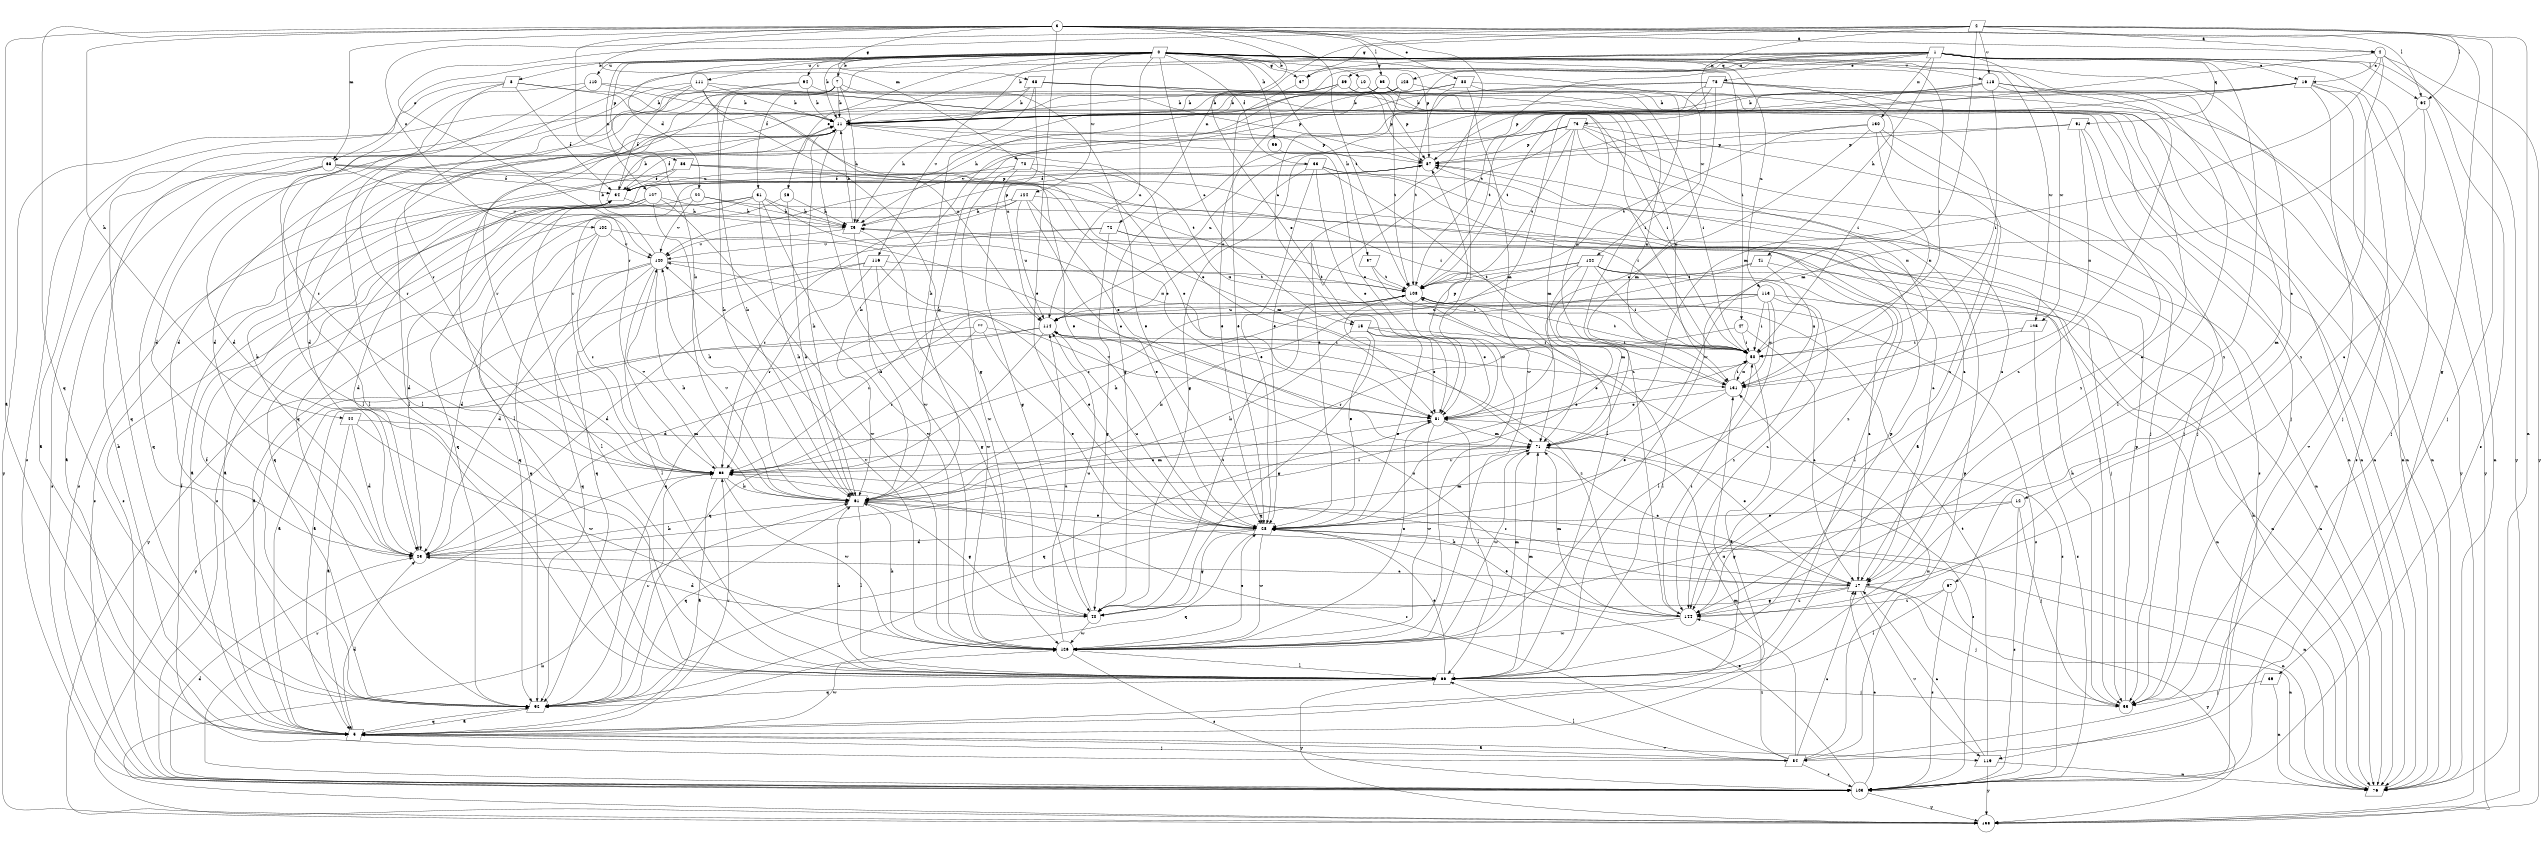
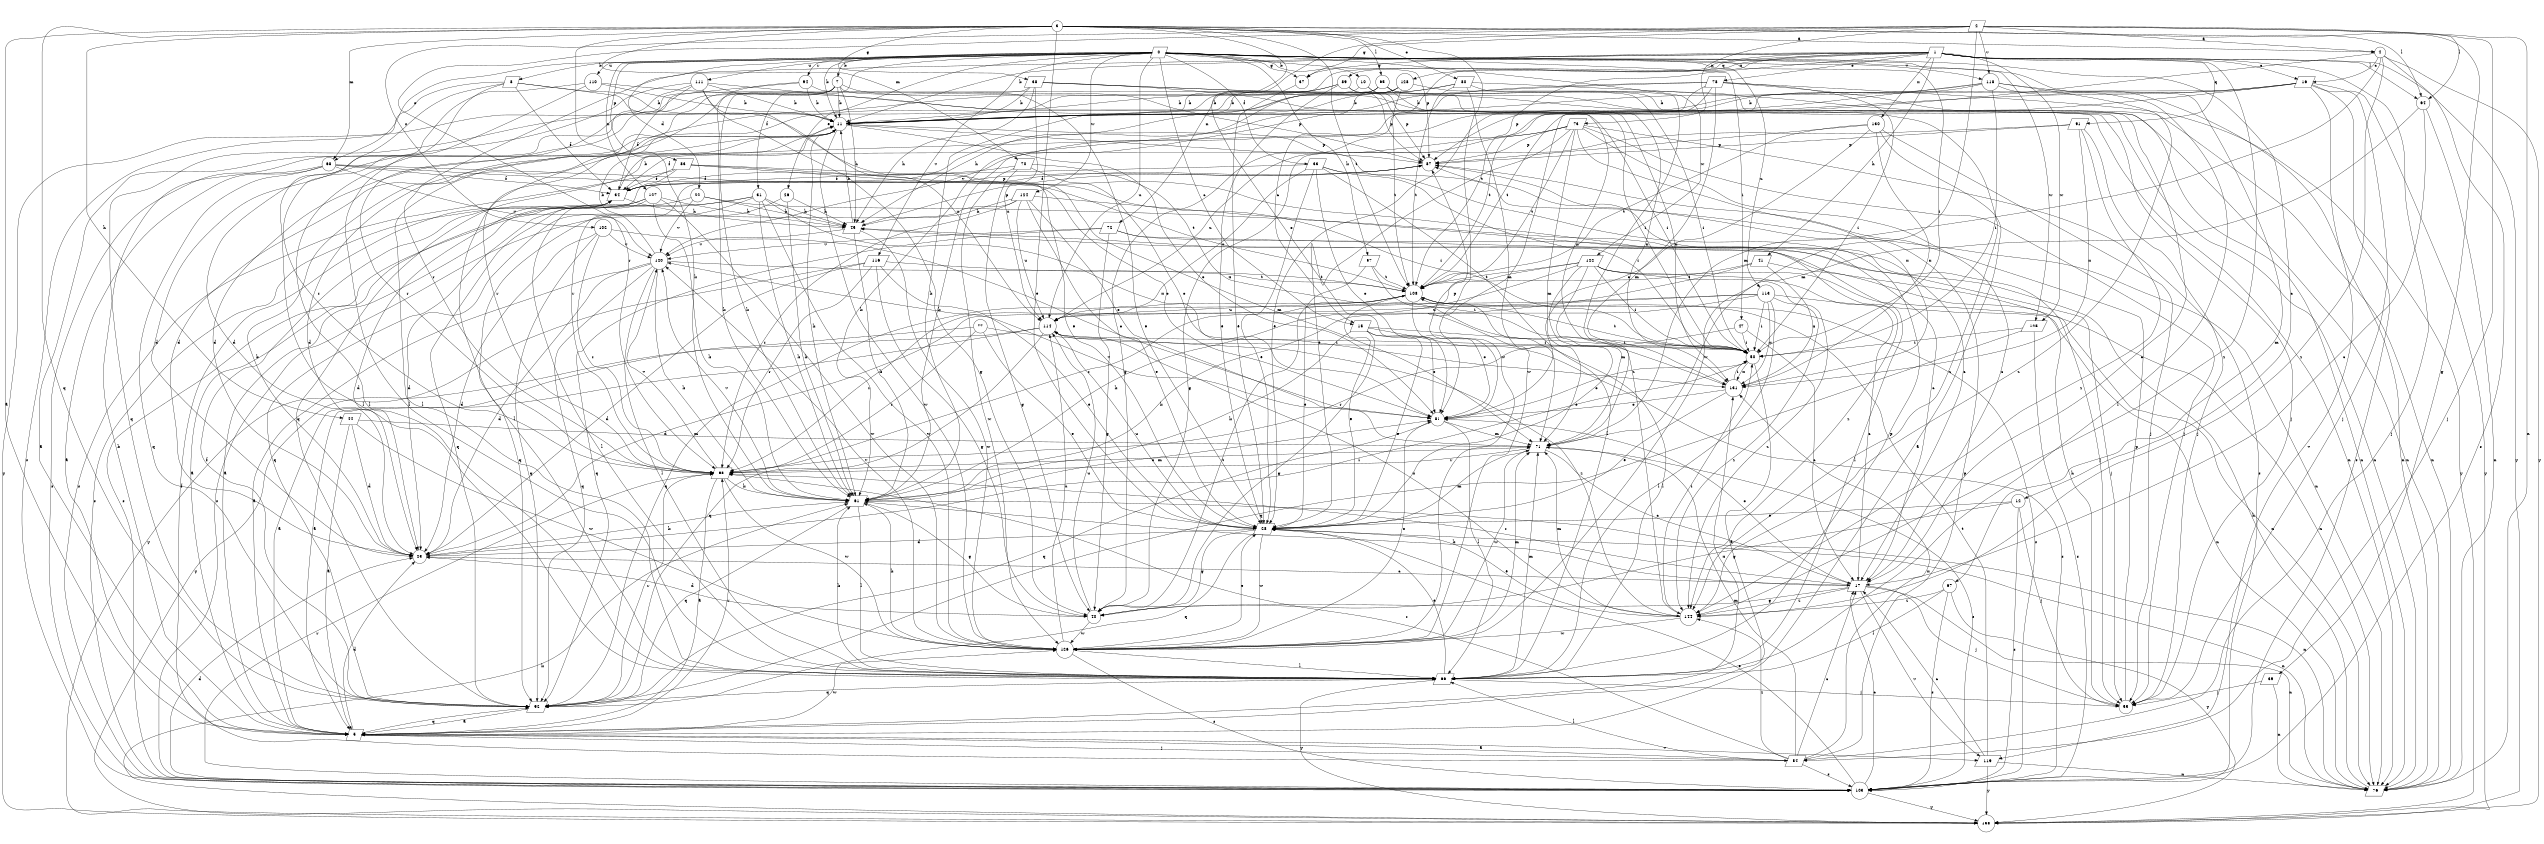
(1275, 145) -> none
(705, 179) -> (705, 179)
(1059, 515) -> (1304, 389)
(1344, 632) -> none
